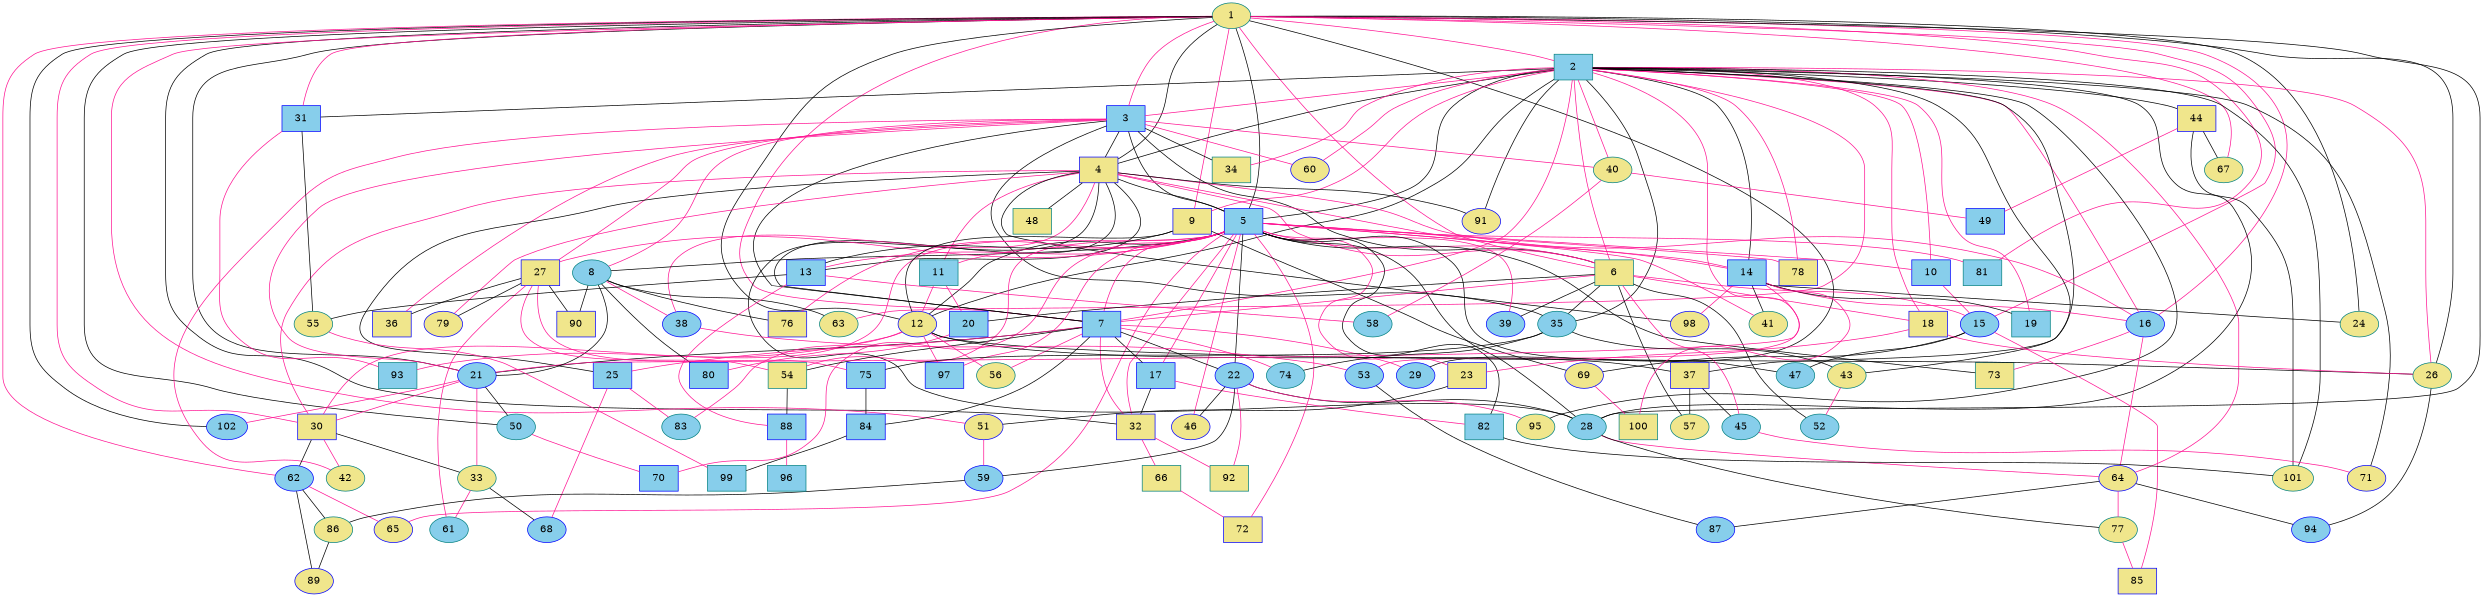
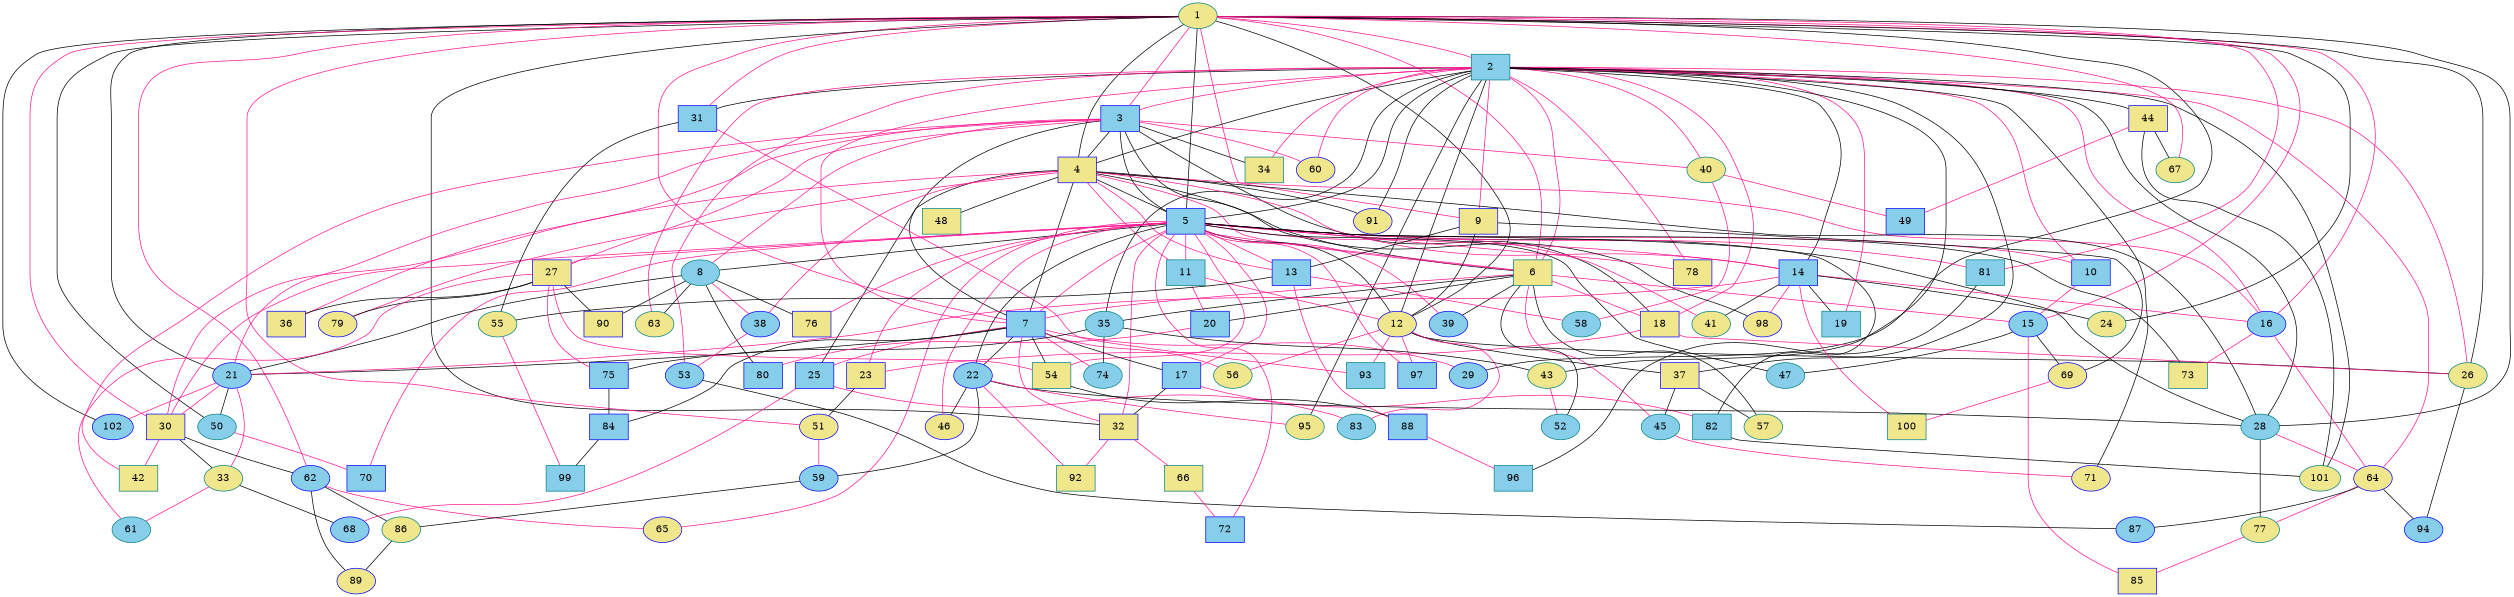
(1014, 259) -> (1176, 242)
(1178, 287) -> (1310, 223)
none -> (1768, 346)
(346, 478) -> (138, 478)
(1243, 530) -> (1225, 530)
